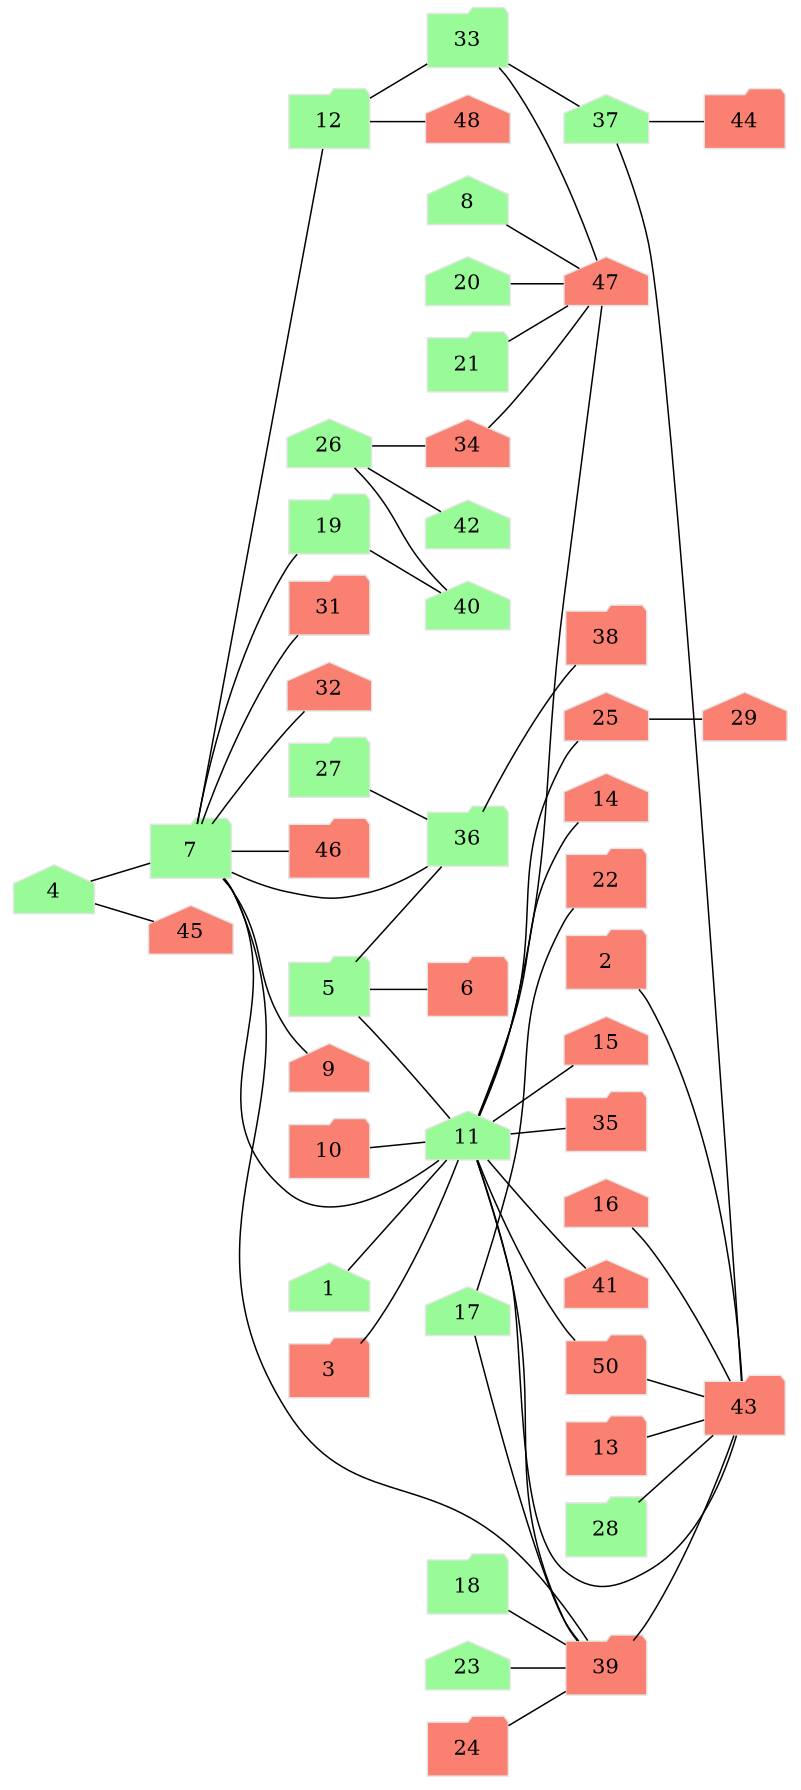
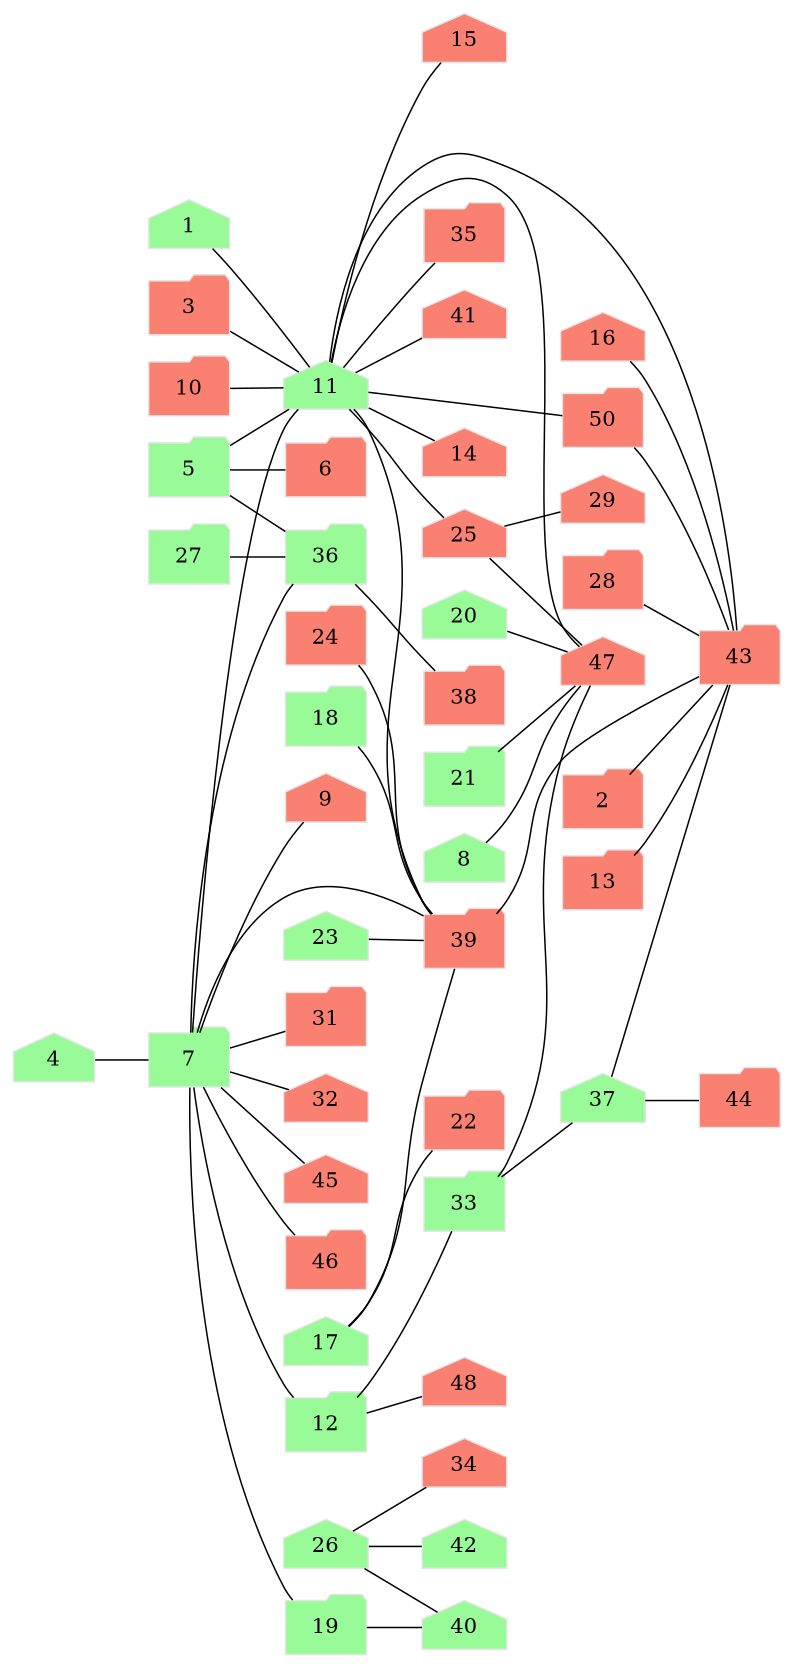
(541, 369) -> (536, 602)
(124, 913) -> (263, 1126)
(606, 1530) -> (603, 583)
